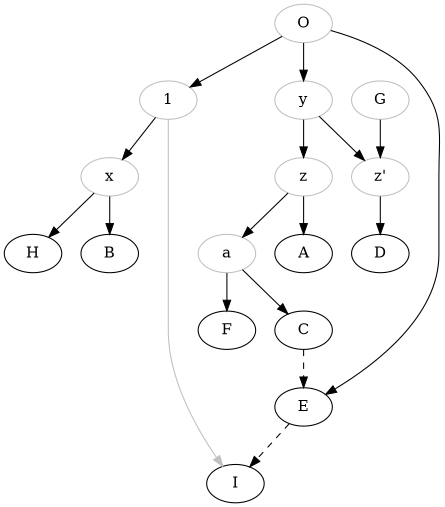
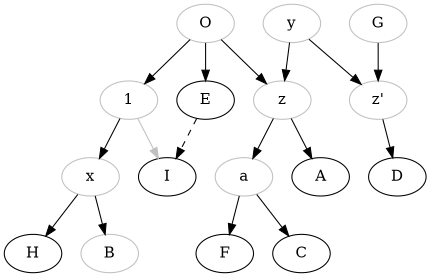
(304, 57) -> (240, 58)
(110, 254) -> (110, 254)
(304, 363) -> none
